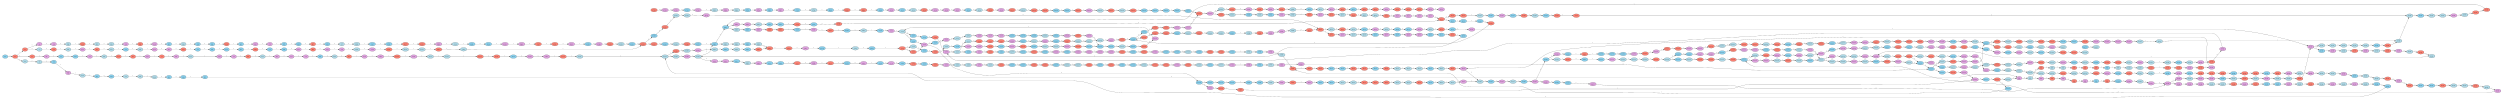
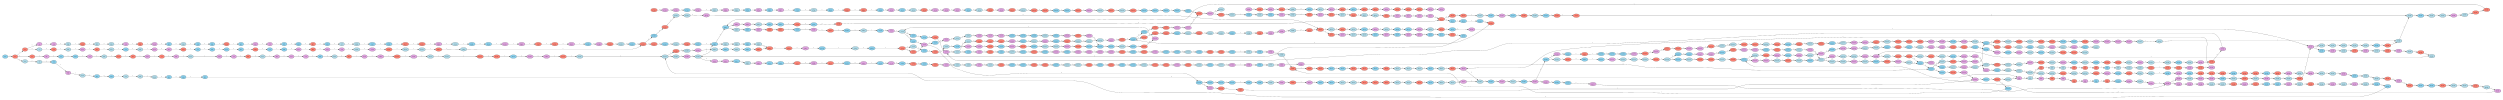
(1232, 9) -> none
none -> (2074, 47)
